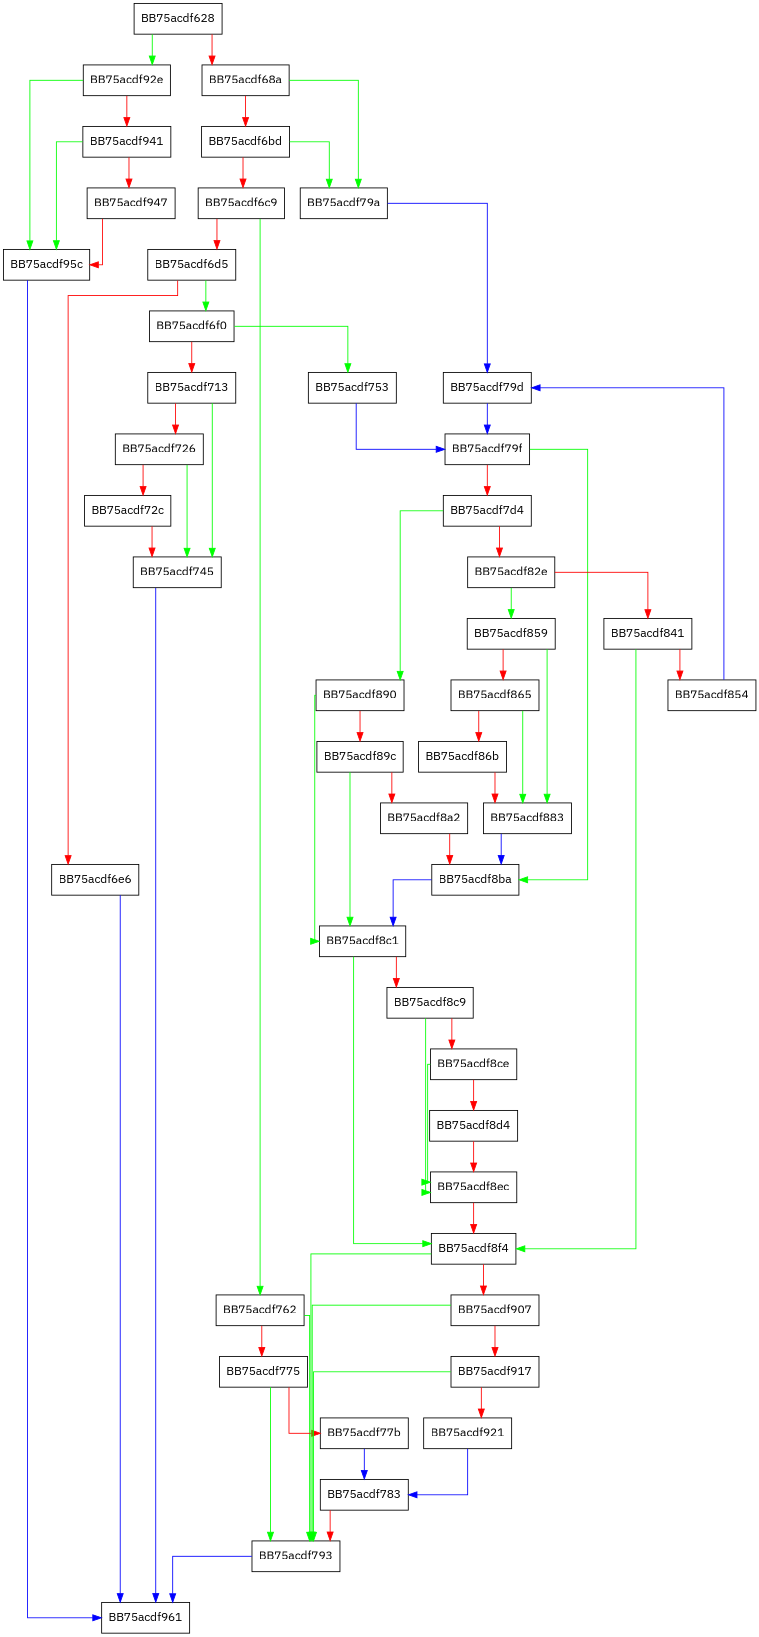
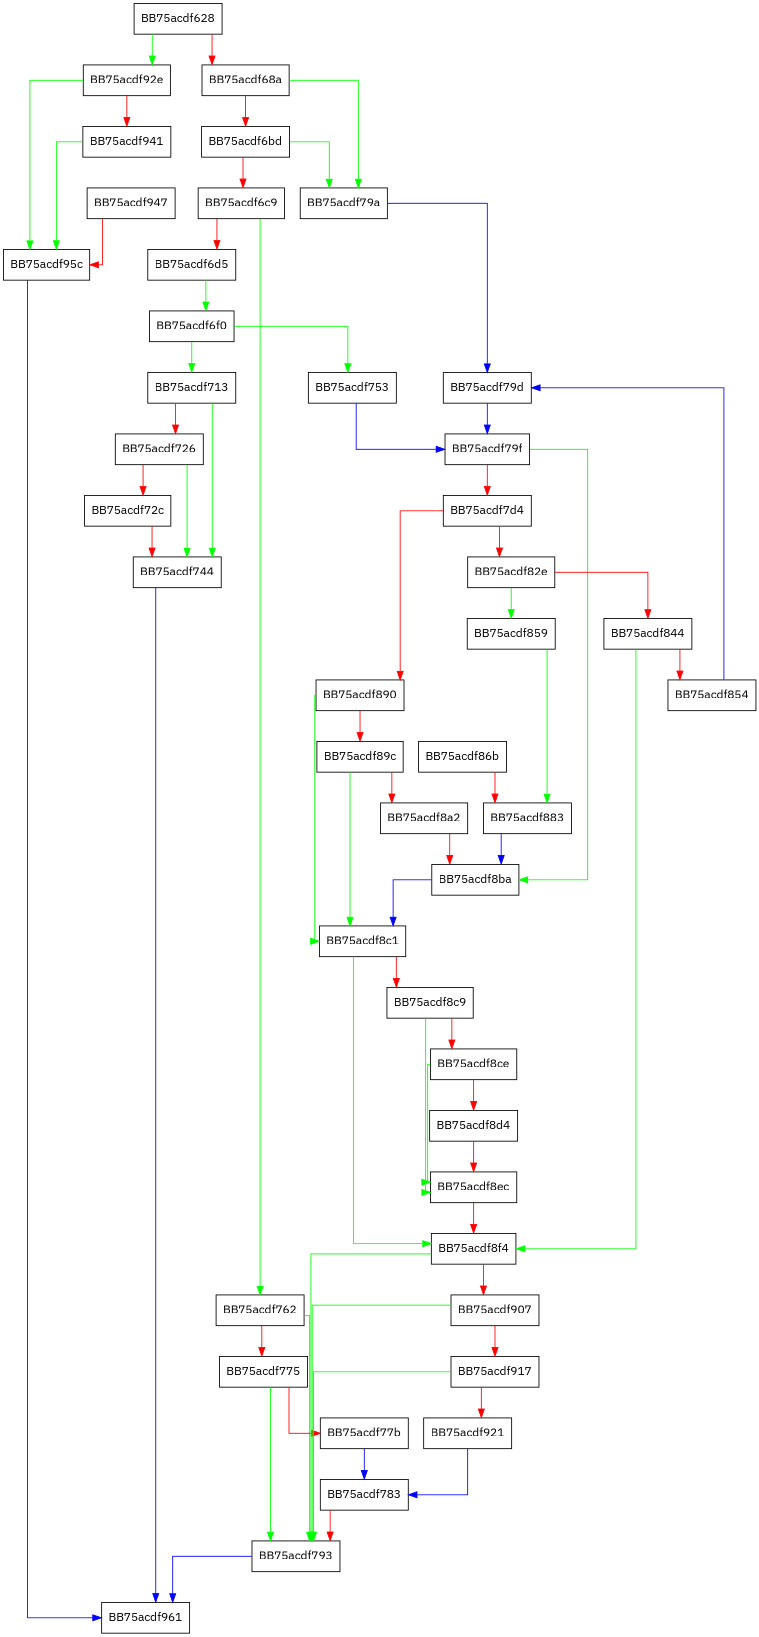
(129, 168) -> none
(192, 353) -> (192, 353)
(400, 570) -> (400, 570)
(177, 572) -> (177, 572)
(648, 634) -> (648, 634)
(495, 695) -> none
(95, 880) -> none
